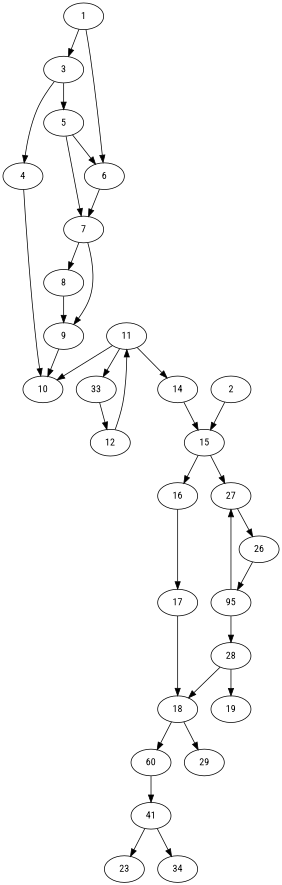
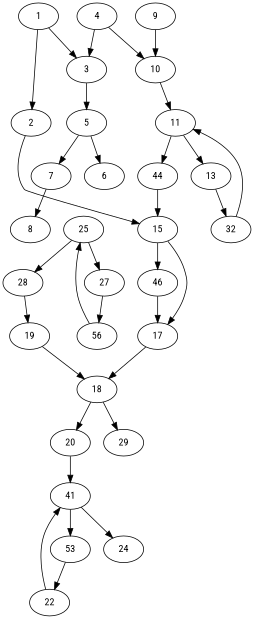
(95, 92) -> (35, 66)
(34, 116) -> (93, 39)
(95, 199) -> none
(93, 282) -> none
(64, 306) -> none
(88, 361) -> (164, 93)
(96, 389) -> (211, 176)
(178, 389) -> (158, 176)
(110, 443) -> (231, 229)
(216, 466) -> (187, 279)
(178, 496) -> (158, 283)
(259, 549) -> (97, 336)
none -> (50, 603)
(231, 603) -> (84, 229)
(207, 680) -> (60, 360)
(151, 762) -> (70, 443)
(124, 869) -> (70, 549)
(178, 869) -> (124, 549)
